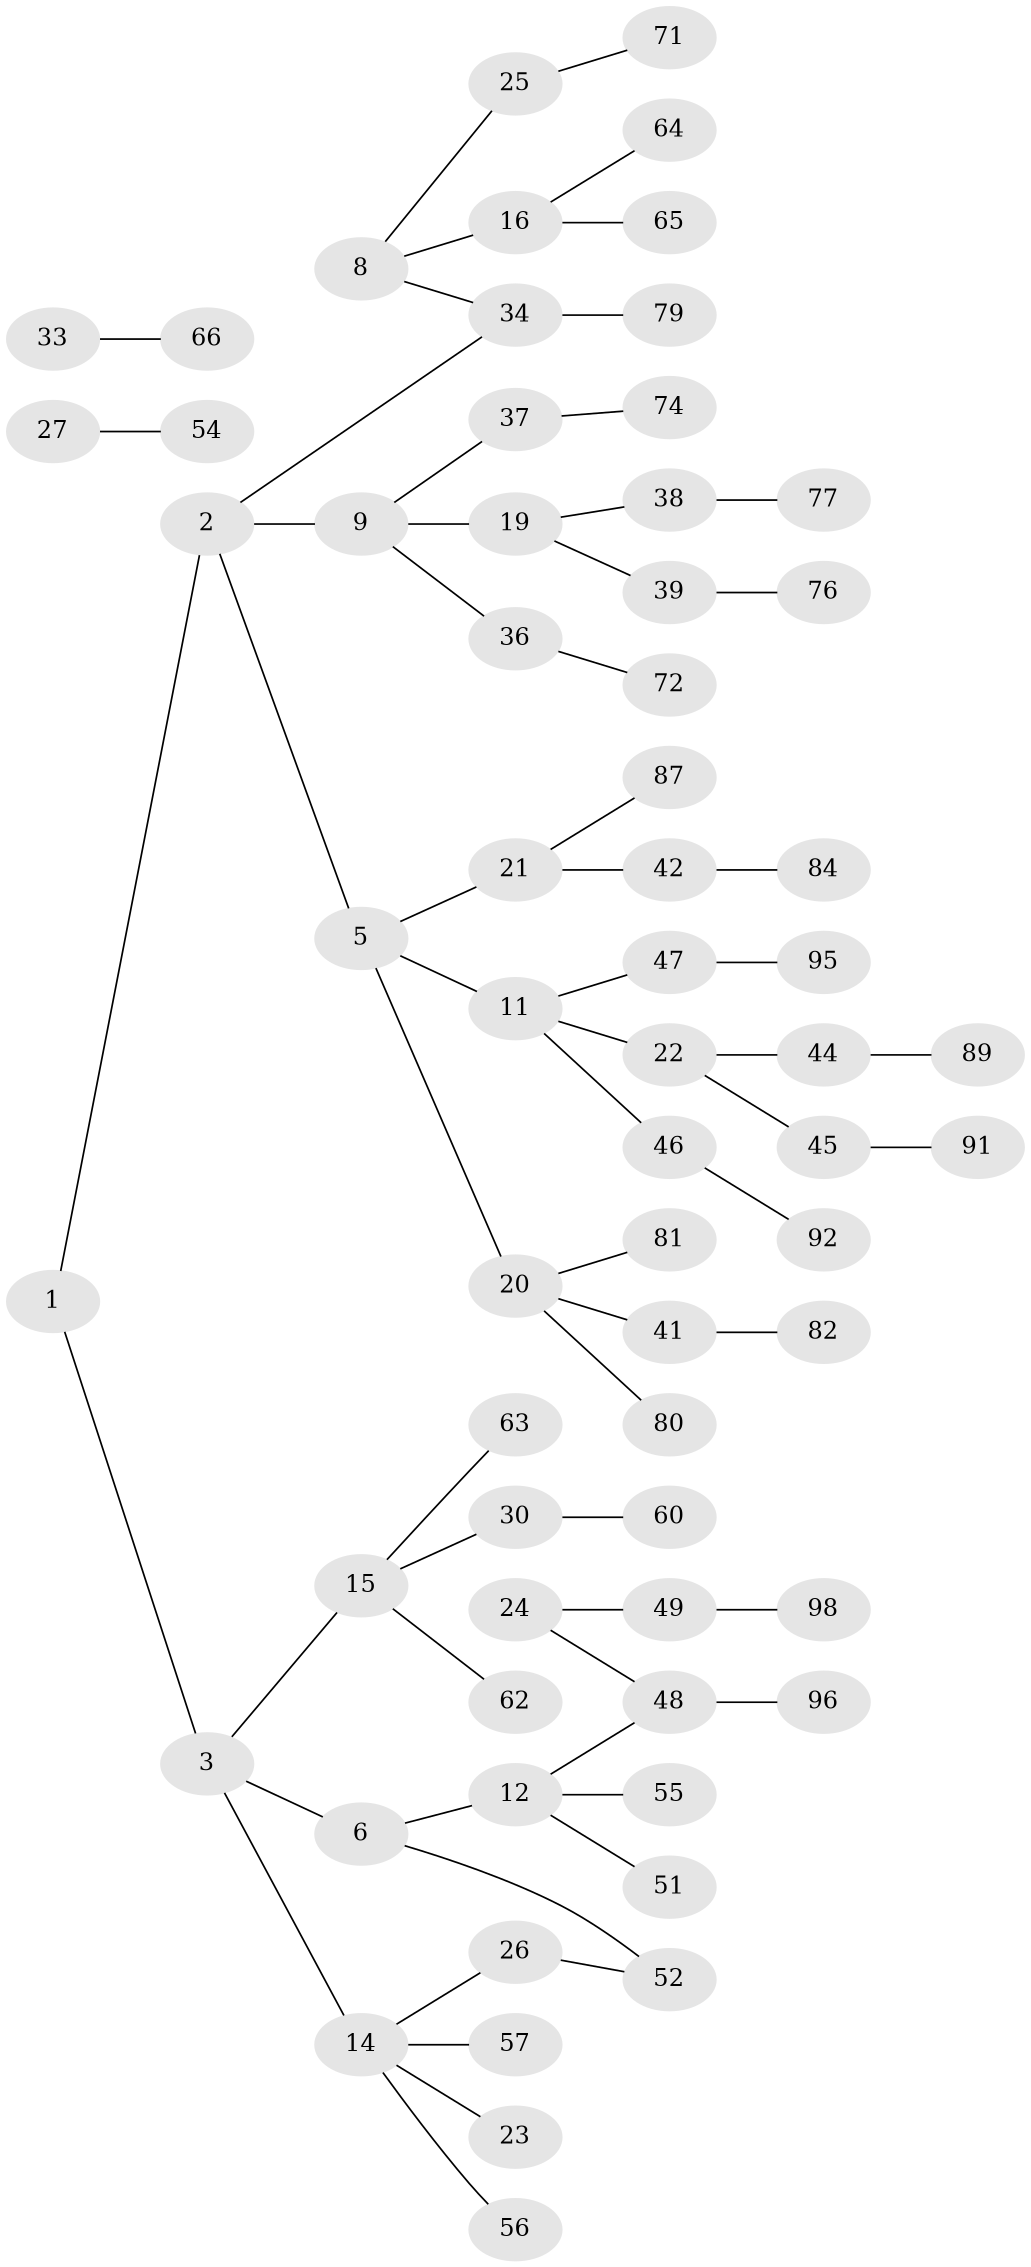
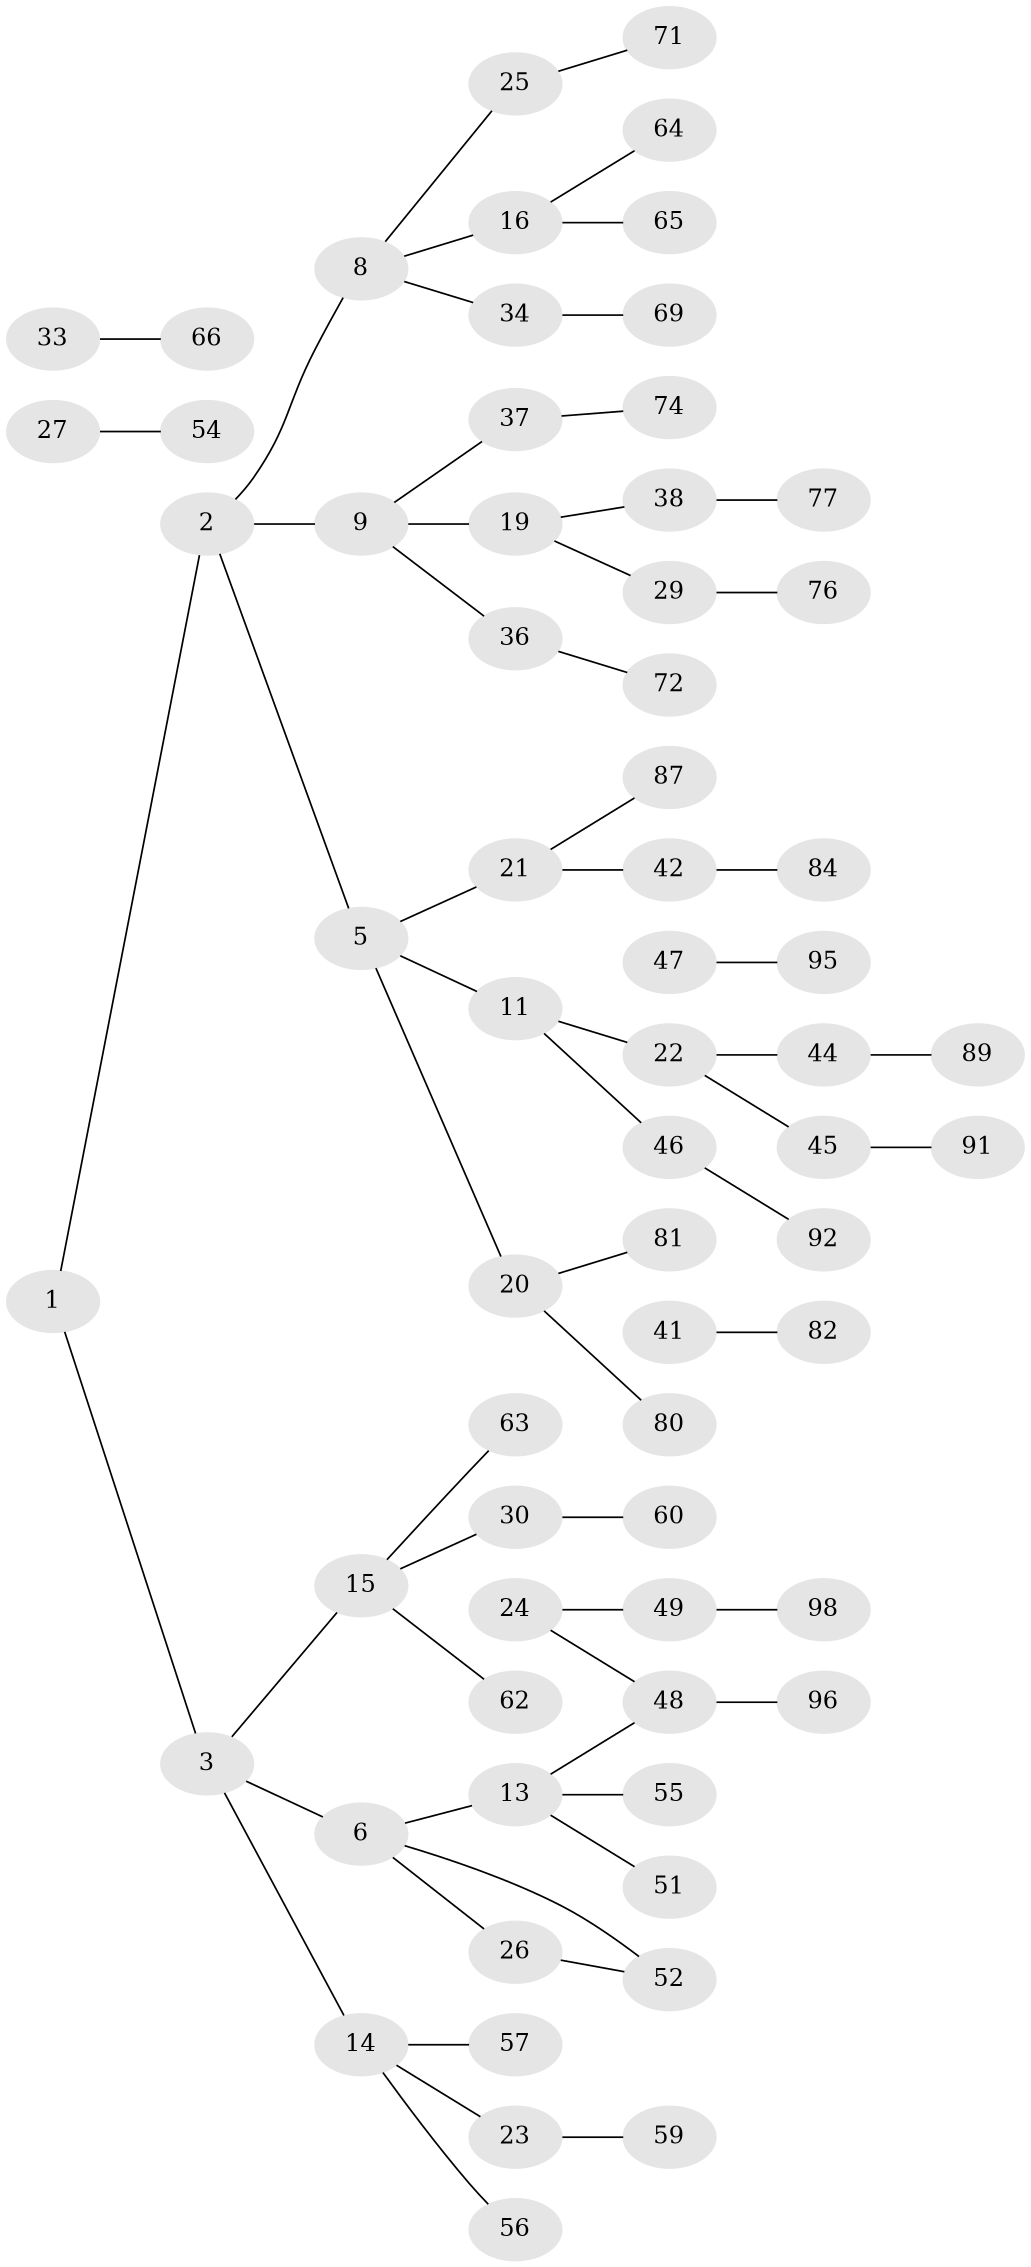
(670, 315) -> (670, 315)
(361, 420) -> (293, 401)
(670, 593) -> (670, 593)
(593, 985) -> none
(593, 1309) -> none
(515, 1795) -> (515, 1795)
(438, 1998) -> (438, 1893)
none -> (670, 2137)
